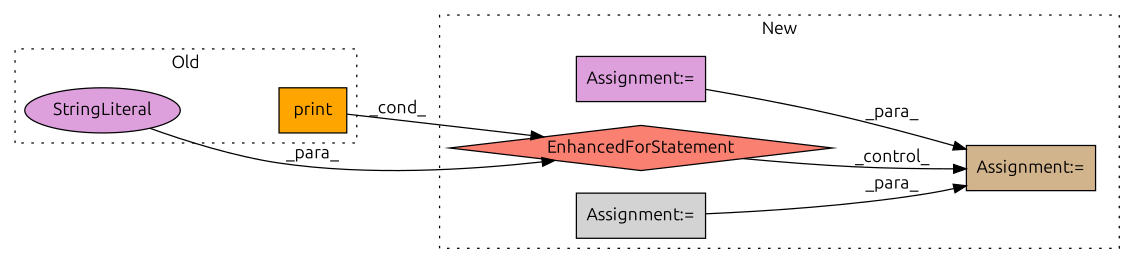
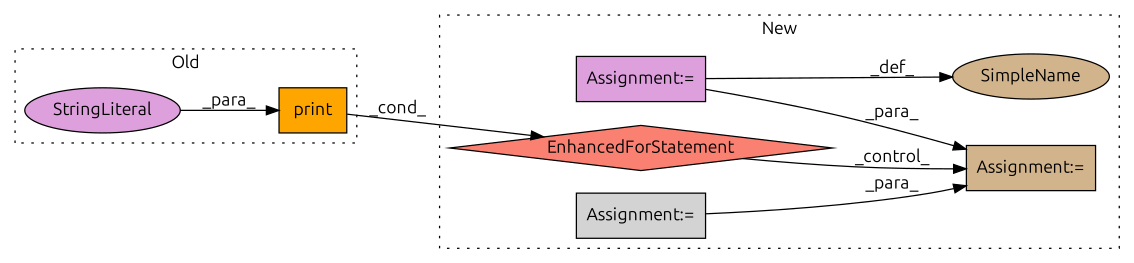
none -> (1031, 77)
(344, 169) -> (223, 110)
